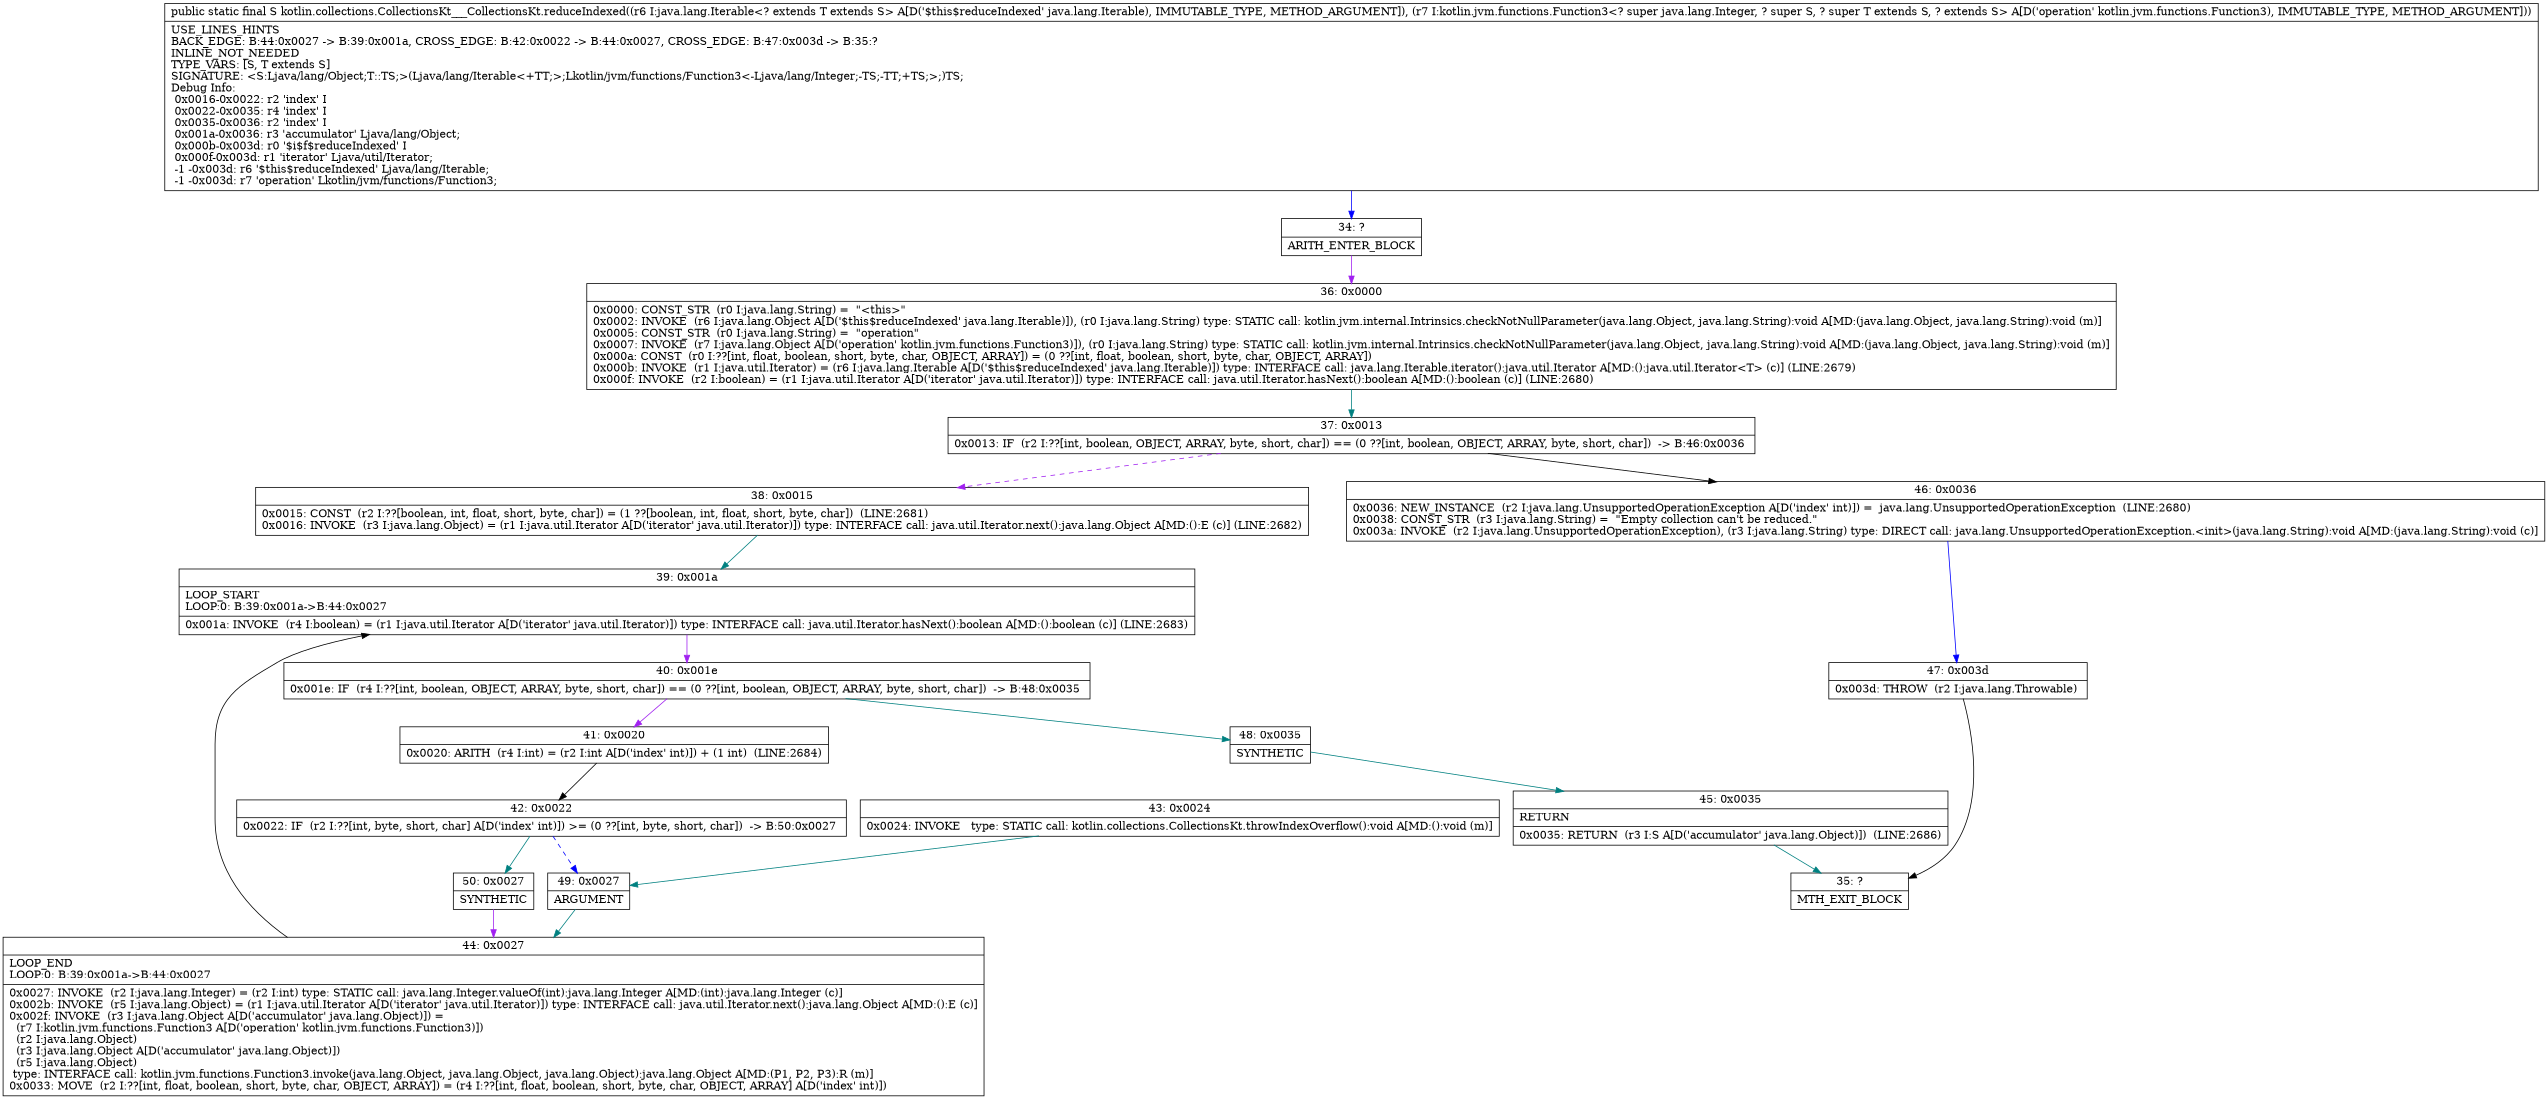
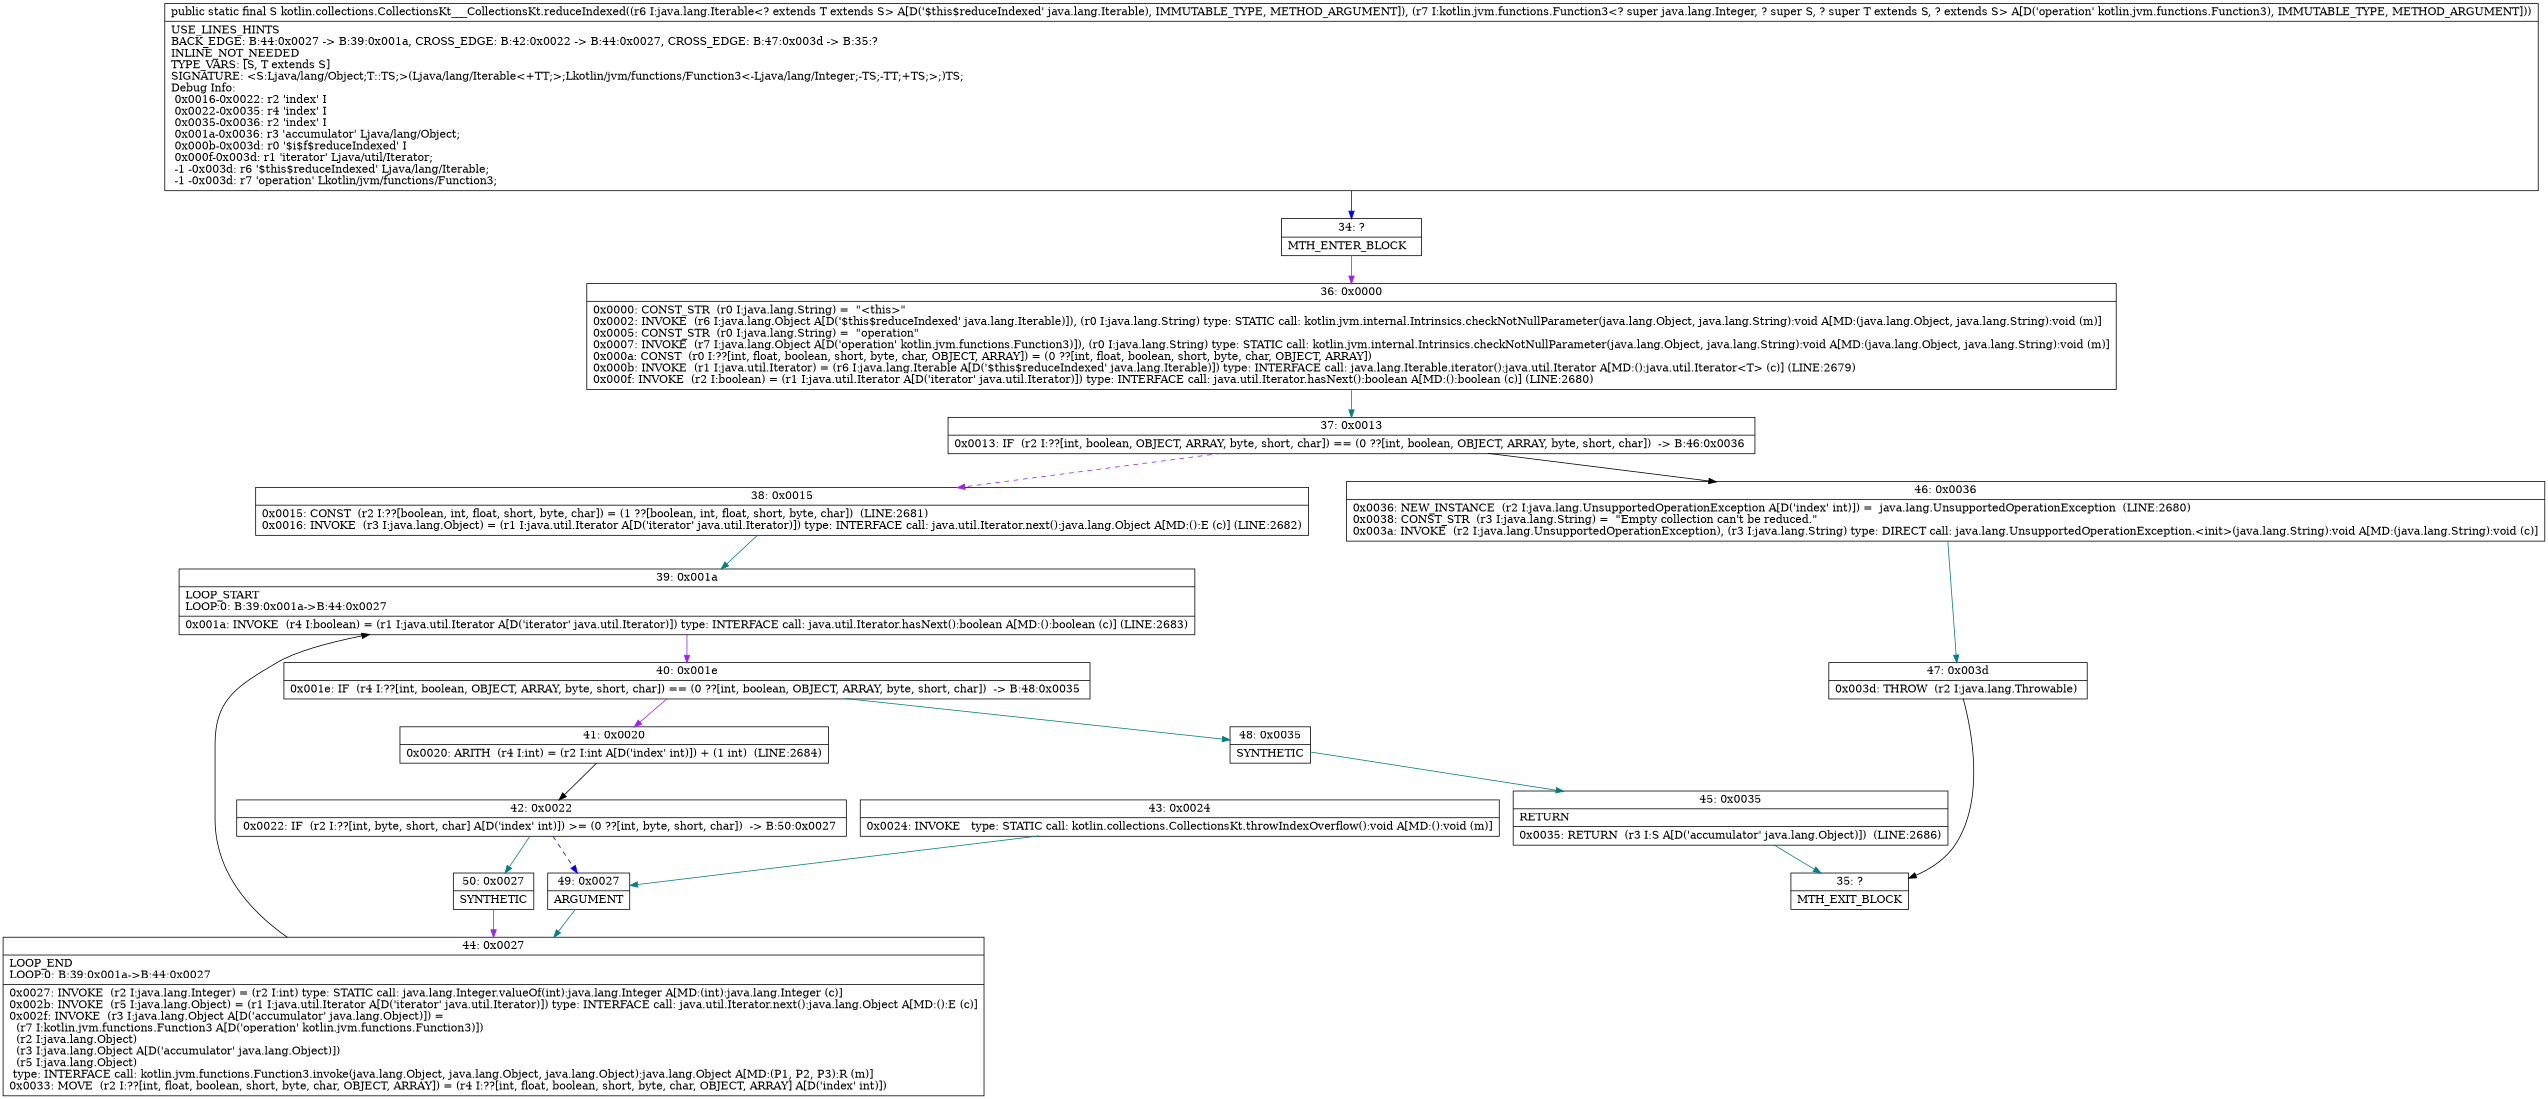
(1351, 246) -> (1347, 246)
(1952, 598) -> (1952, 598)
